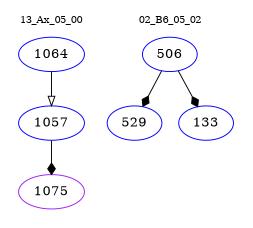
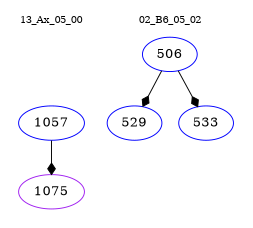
(52, 54) -> none
(206, 123) -> (206, 123)
